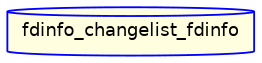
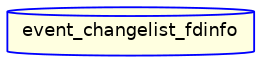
(131, 31) -> (131, 31)
